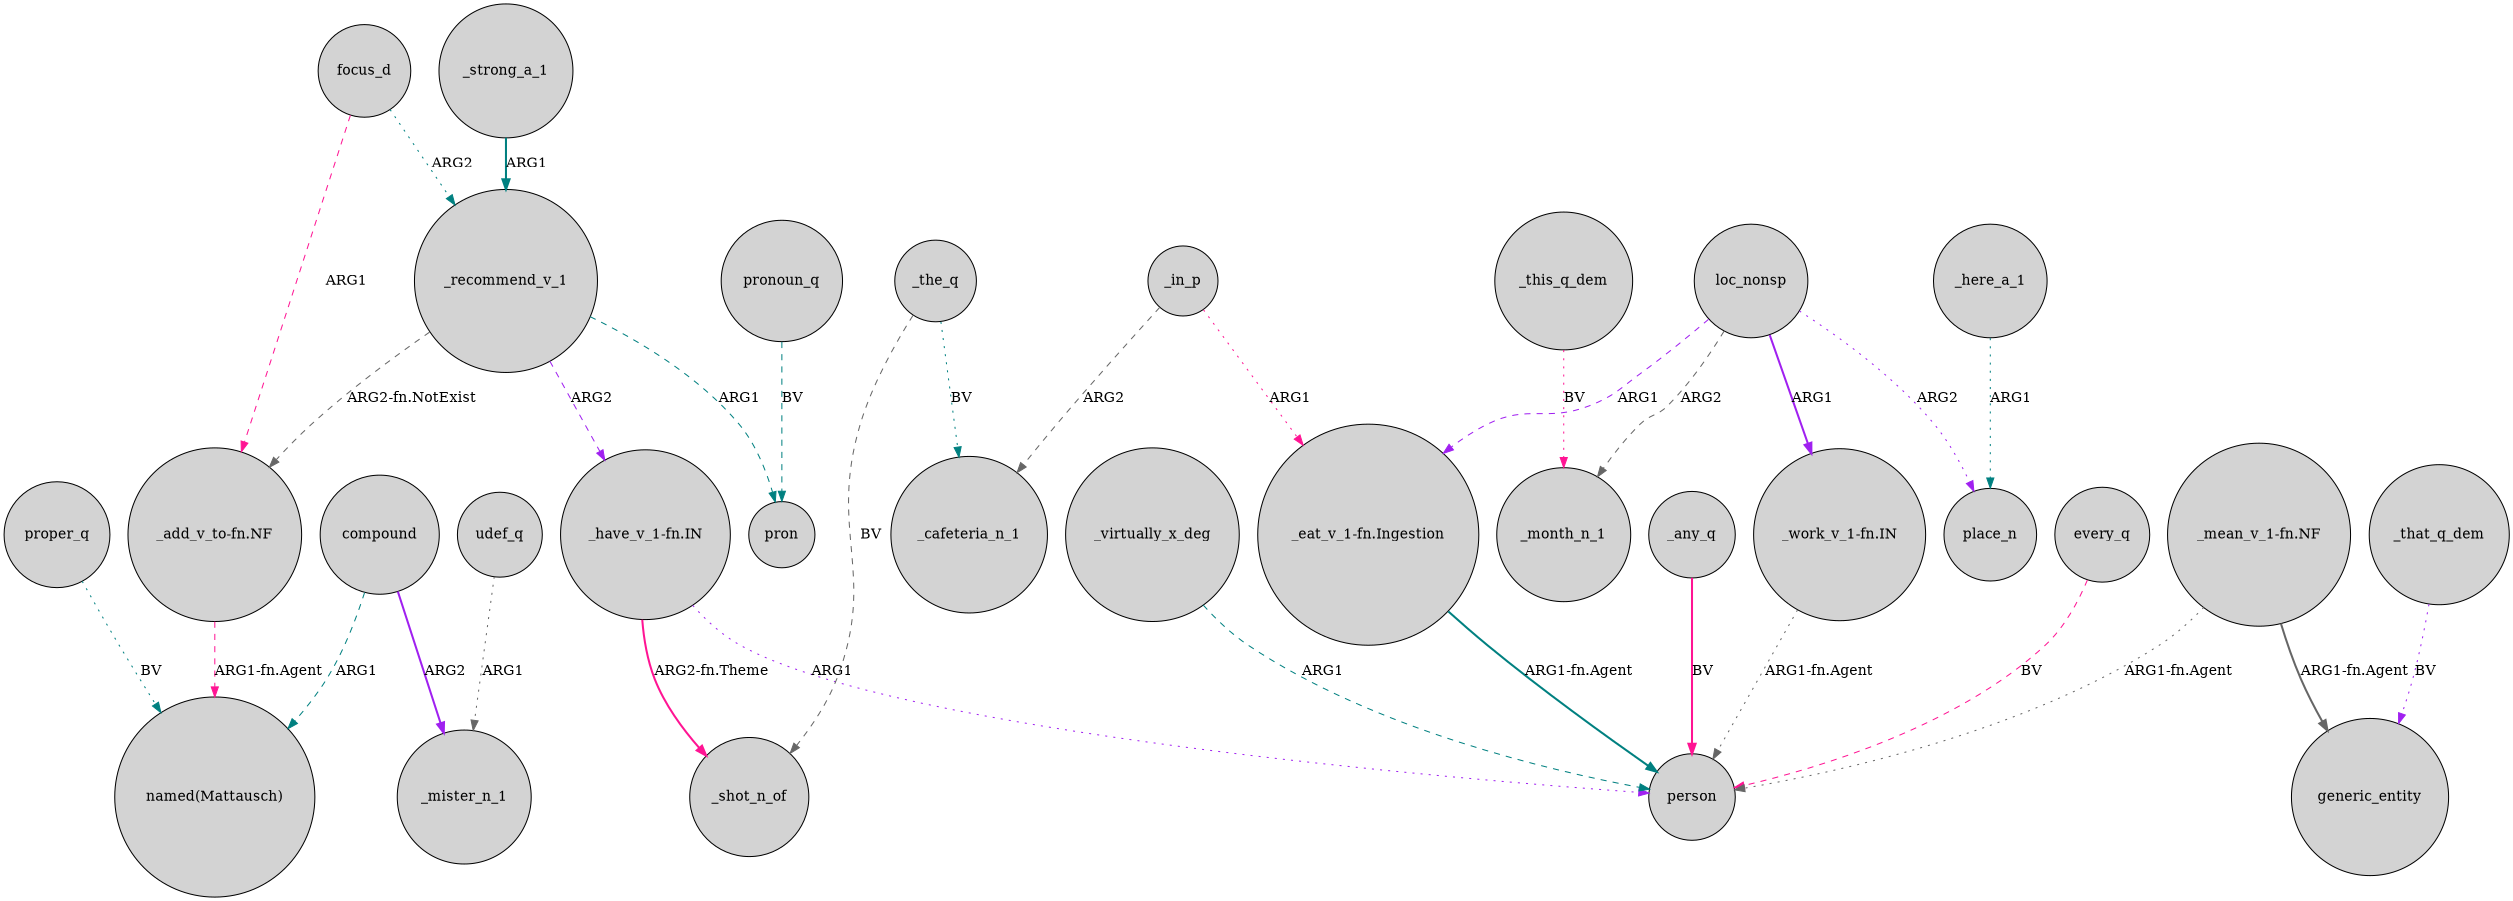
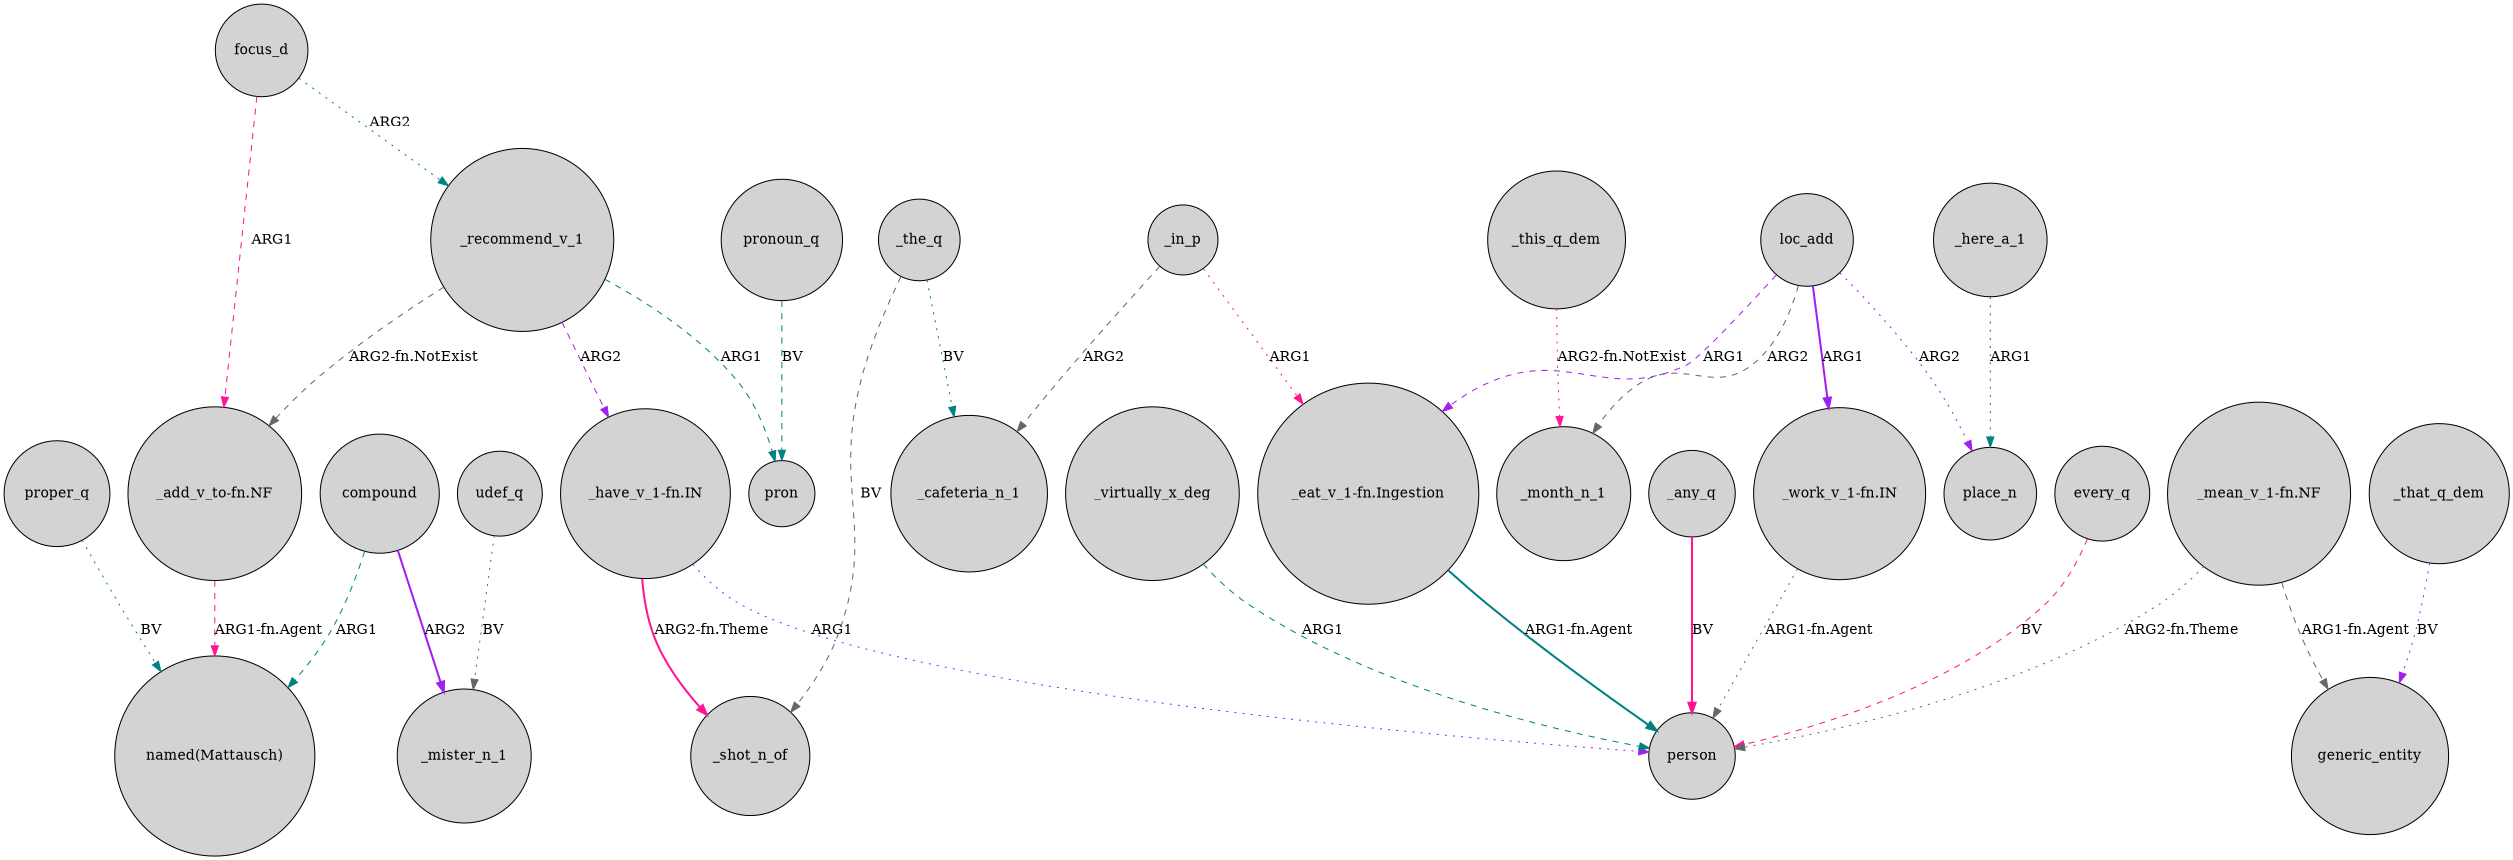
(506, 71) -> none
(1751, 281) -> (1807, 240)
(1574, 398) -> (1622, 357)
(503, 671) -> (493, 630)
(2179, 671) -> (2182, 630)
(2299, 674) -> (2300, 633)
